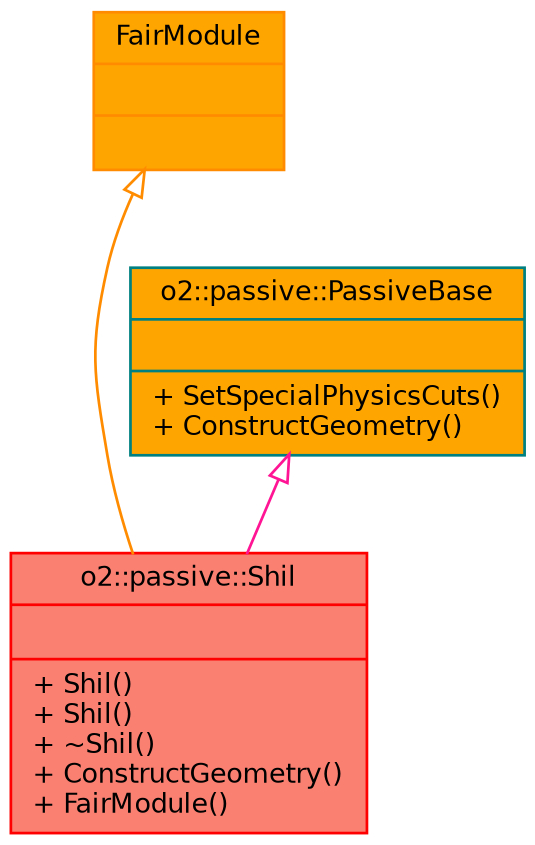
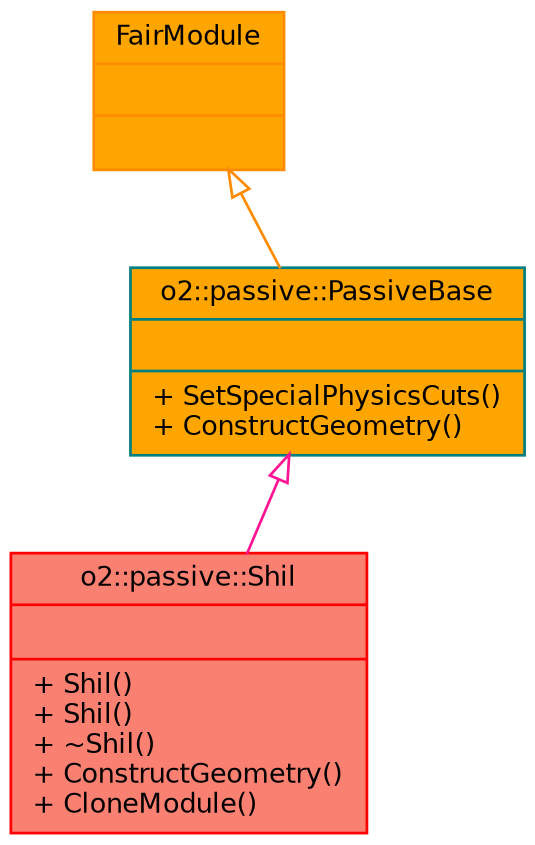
(96, 373) -> (261, 231)
(132, 805) -> (145, 805)
